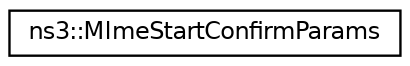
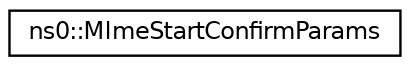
(205, 33) -> (205, 33)
